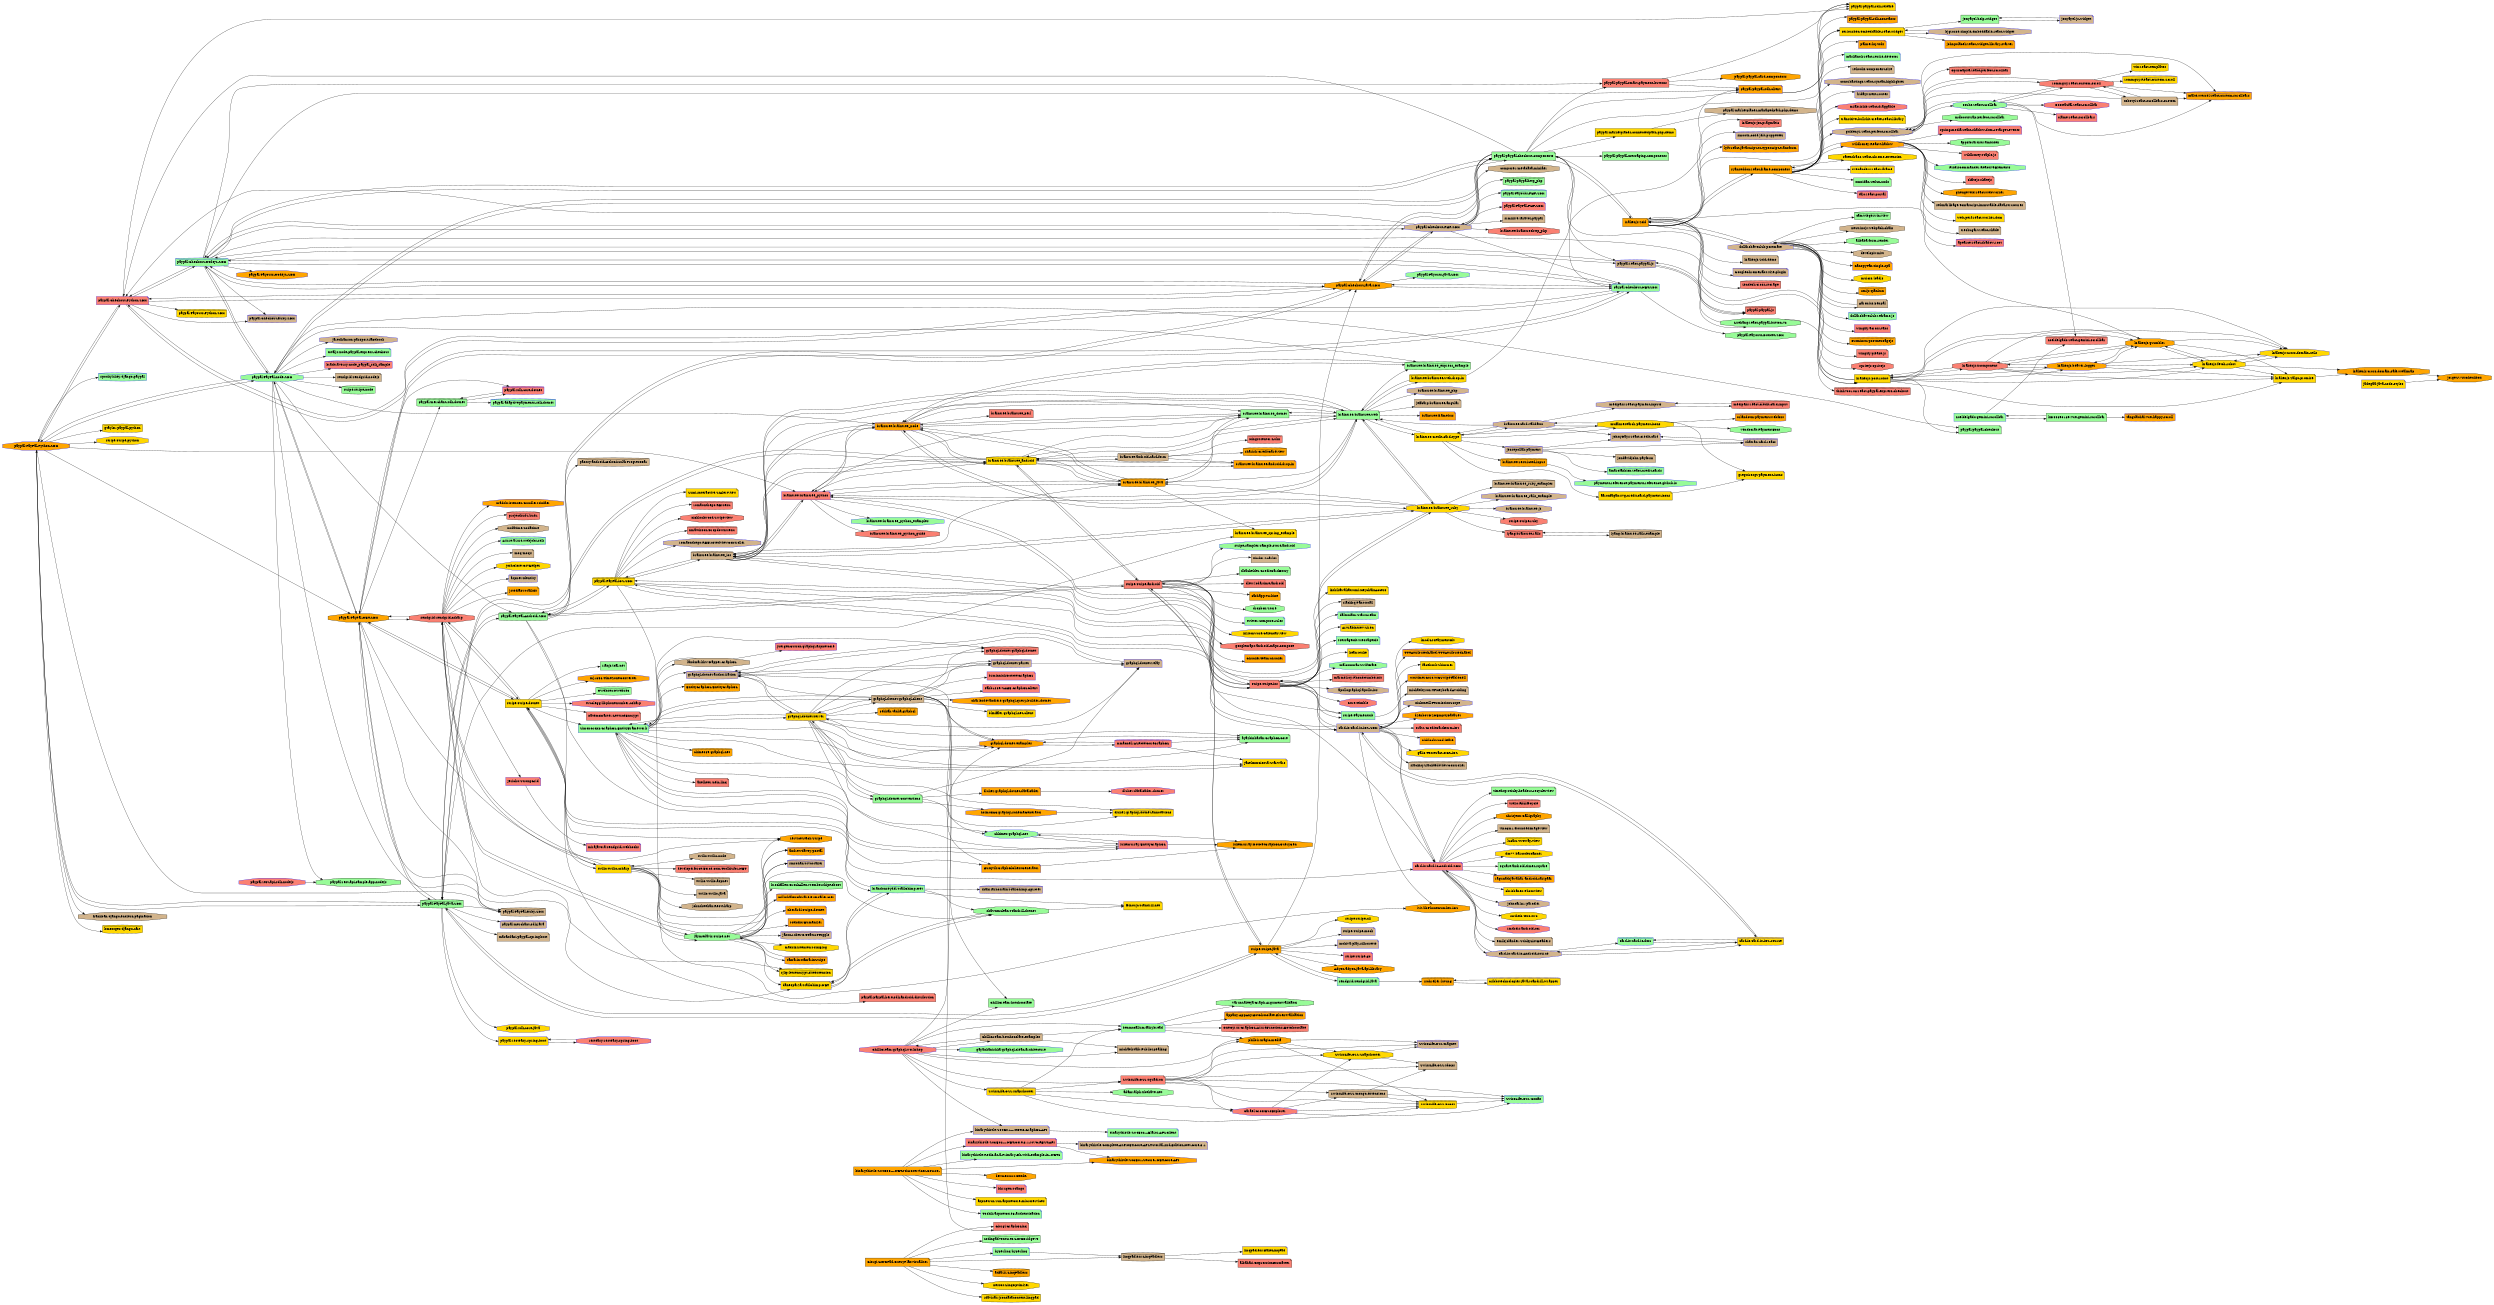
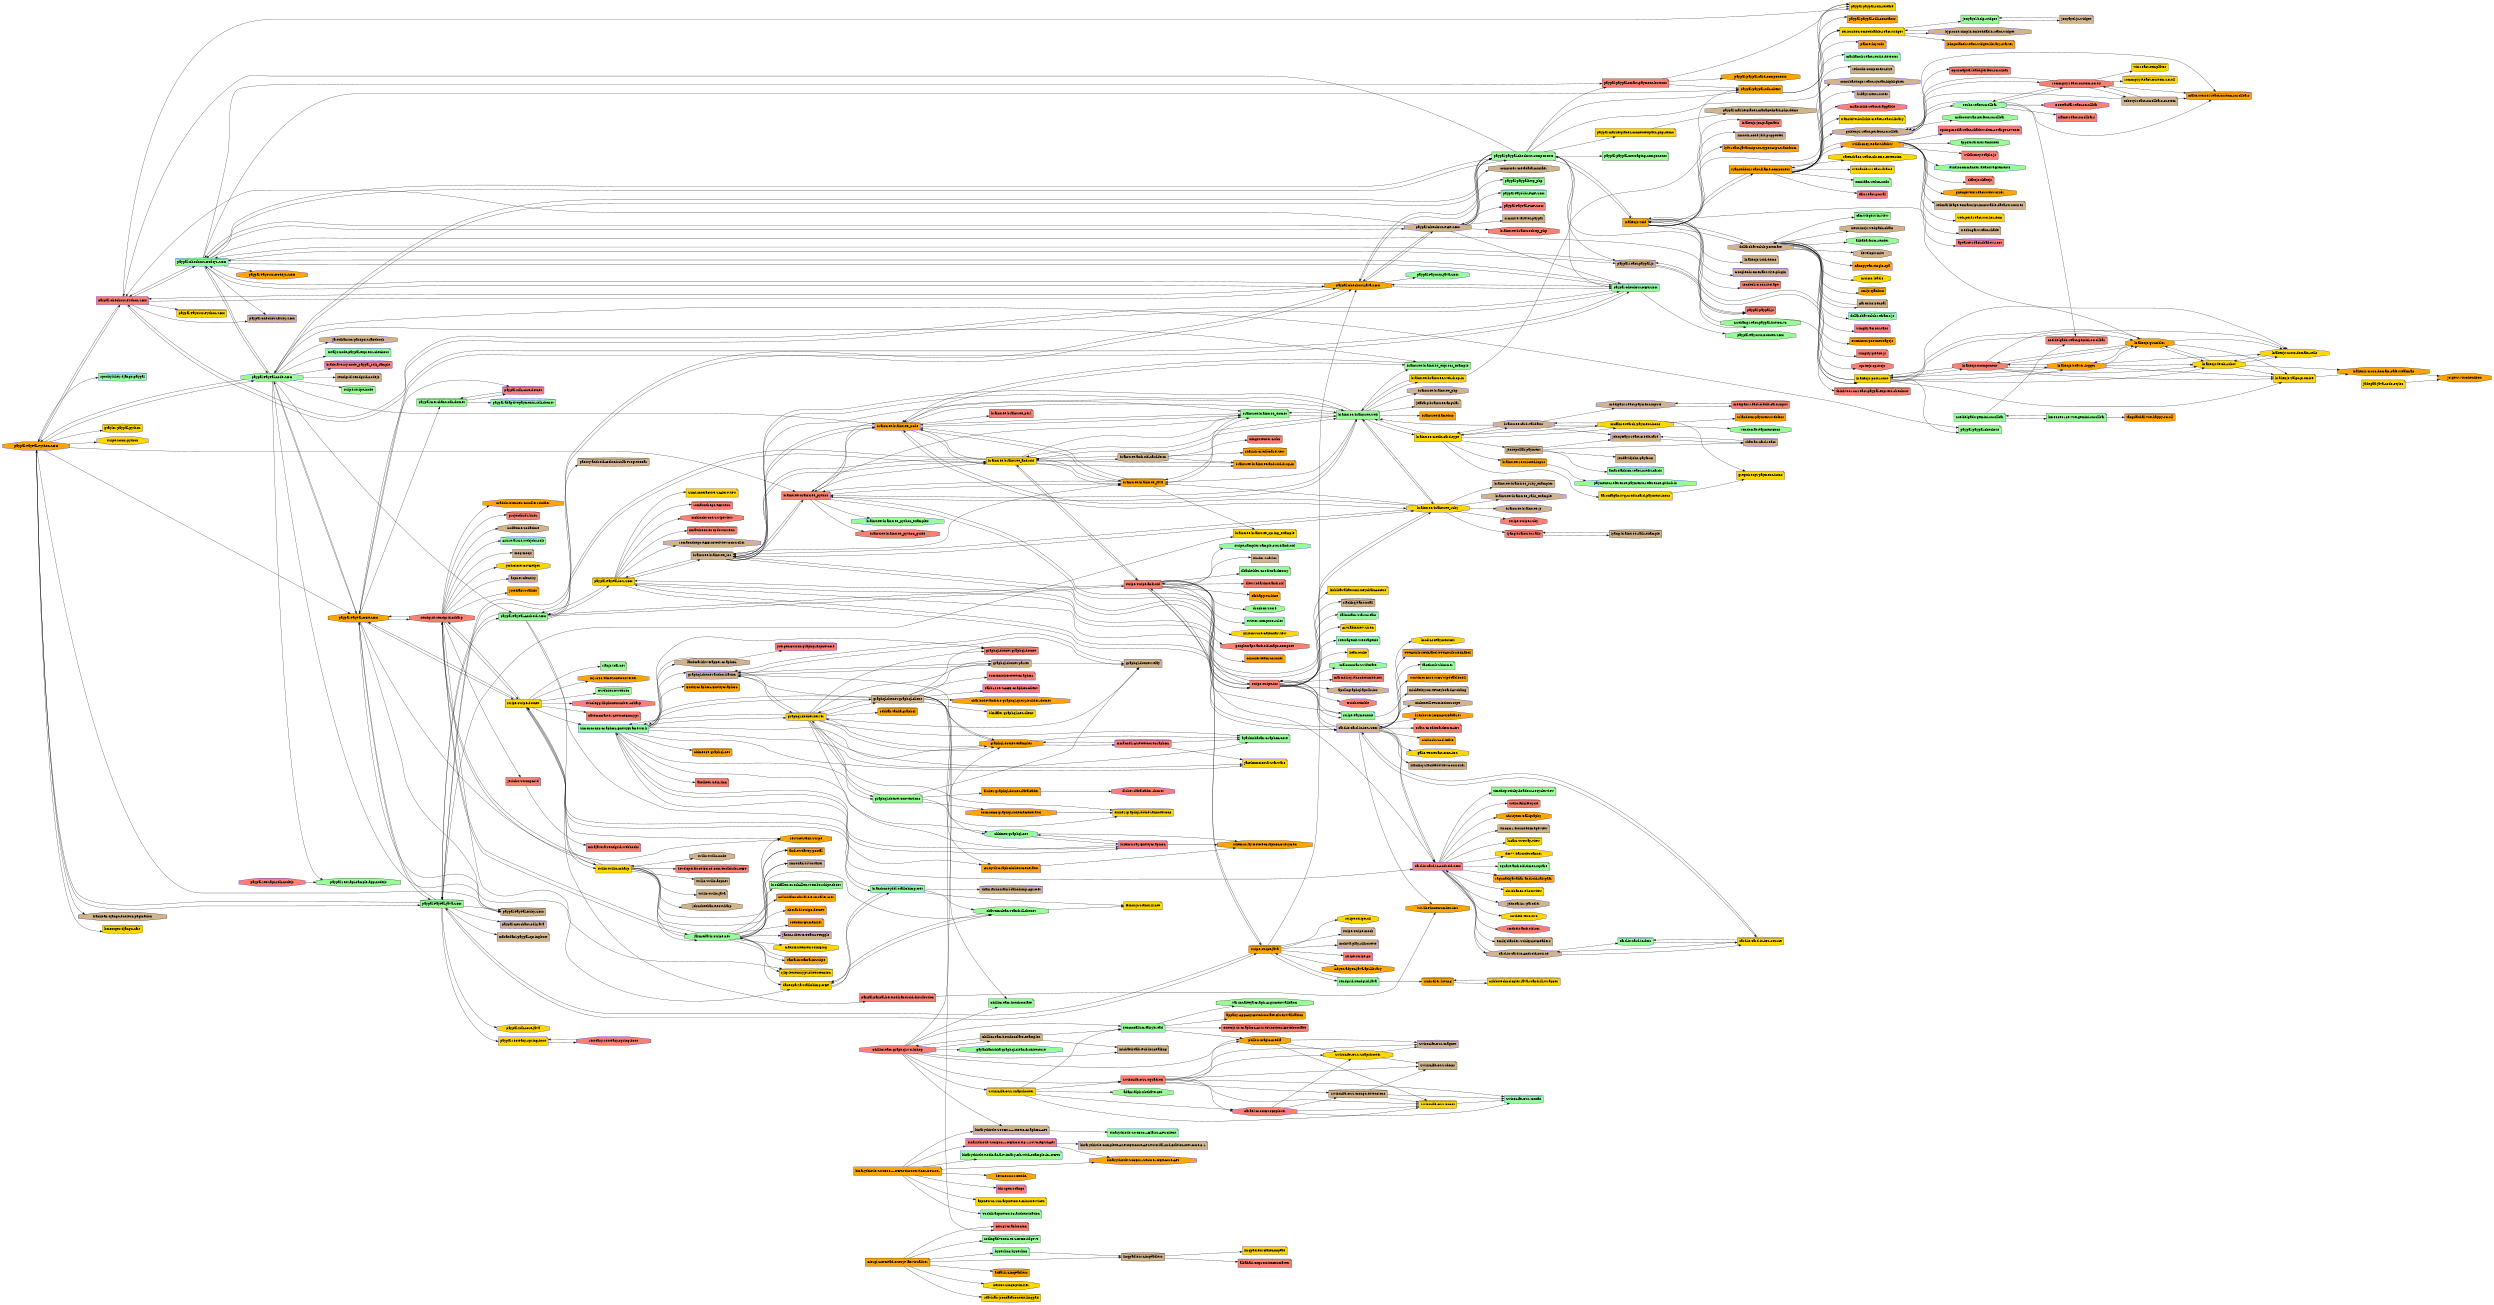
(123, 441) -> (123, 441)
(1524, 450) -> (1524, 450)
(1438, 665) -> (1438, 665)
(1358, 703) -> (1358, 703)
(844, 991) -> (1207, 992)
